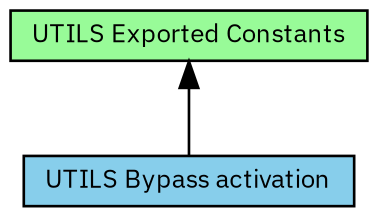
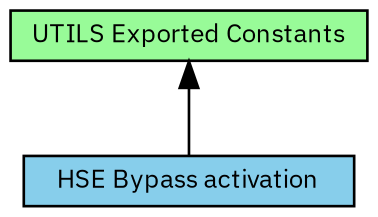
(189, 181) -> (189, 181)
